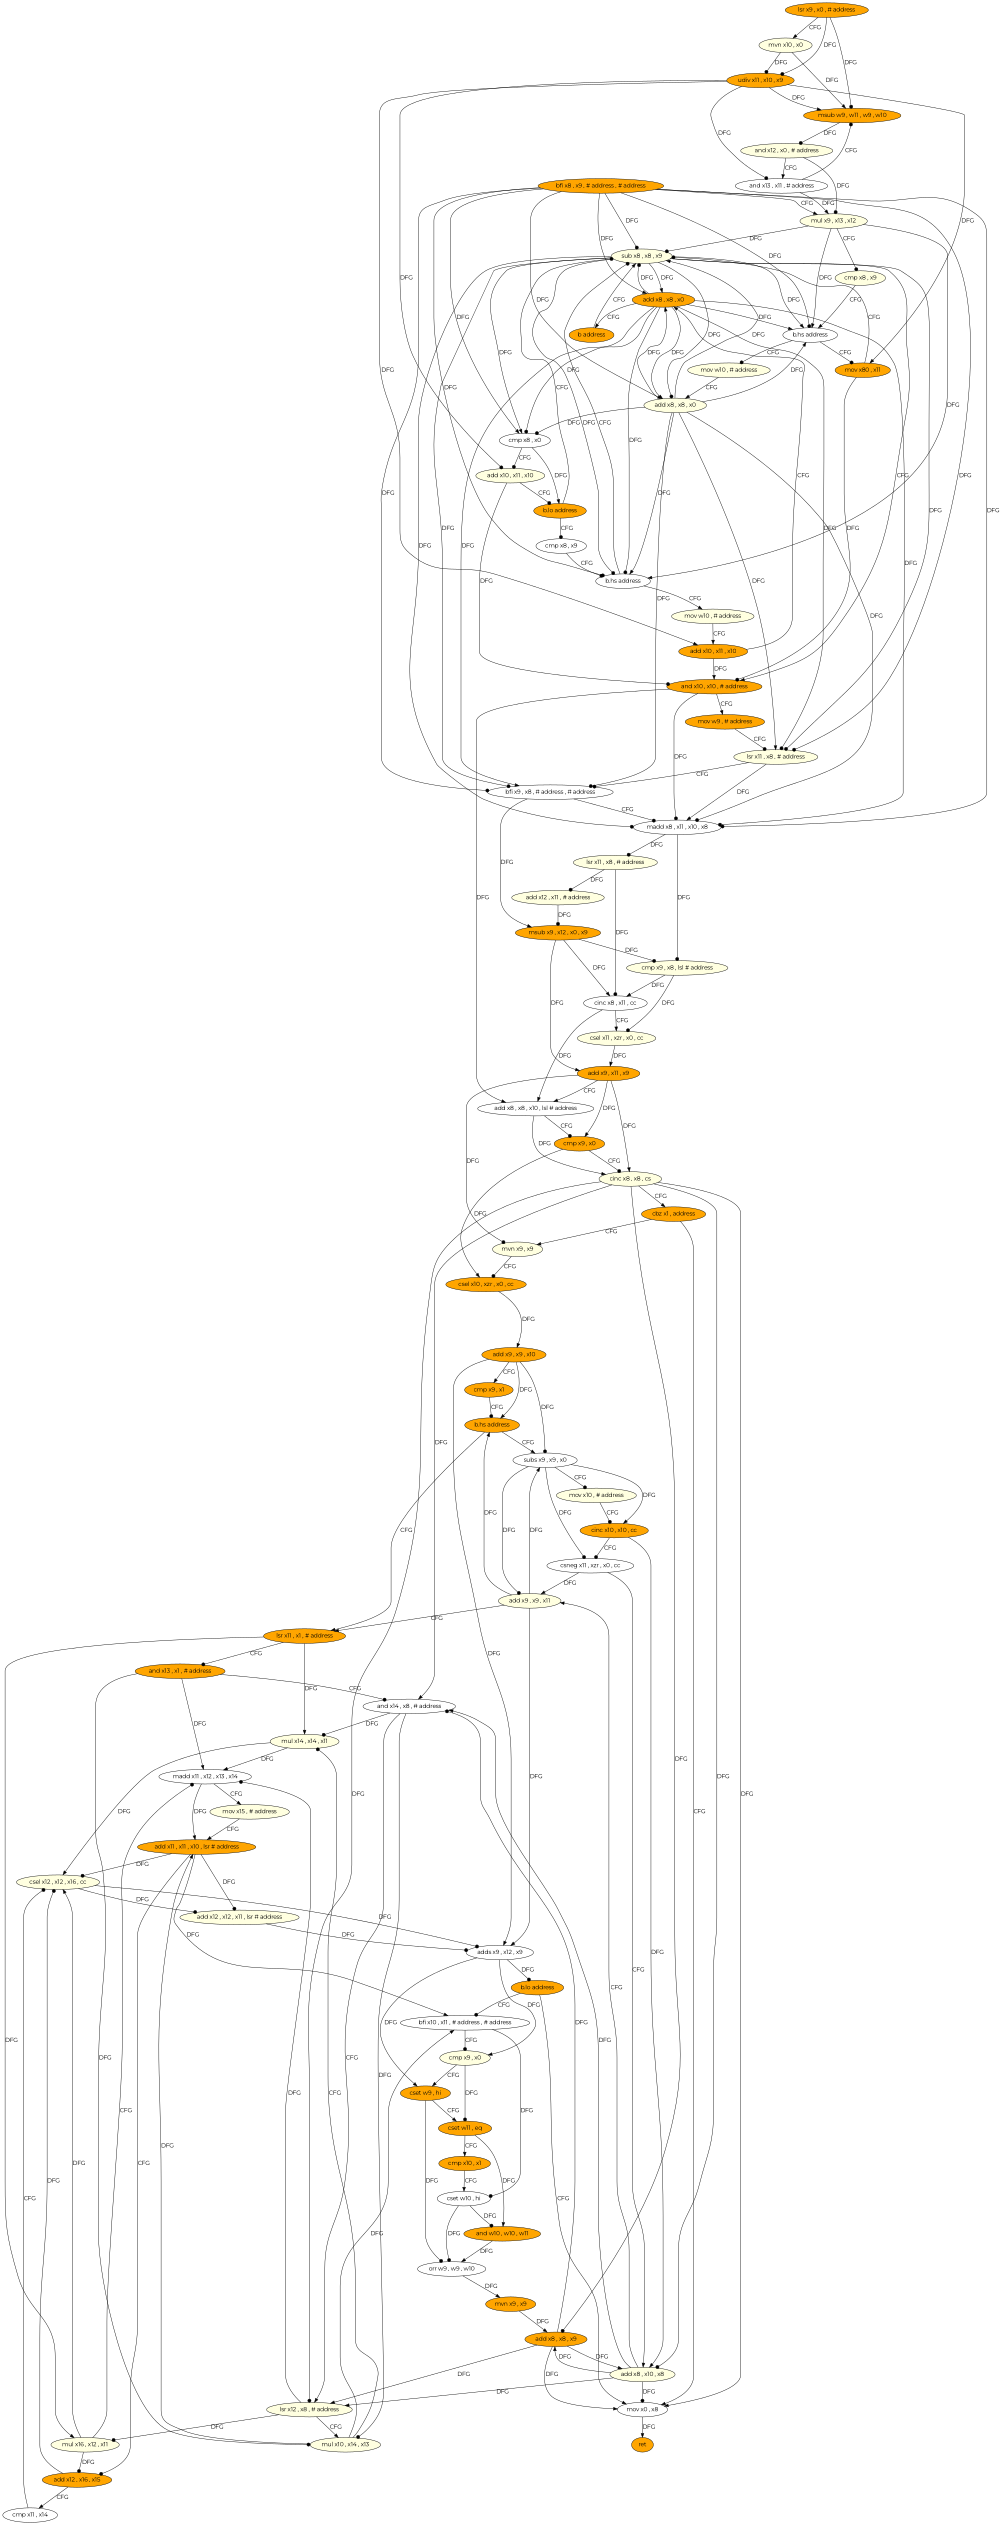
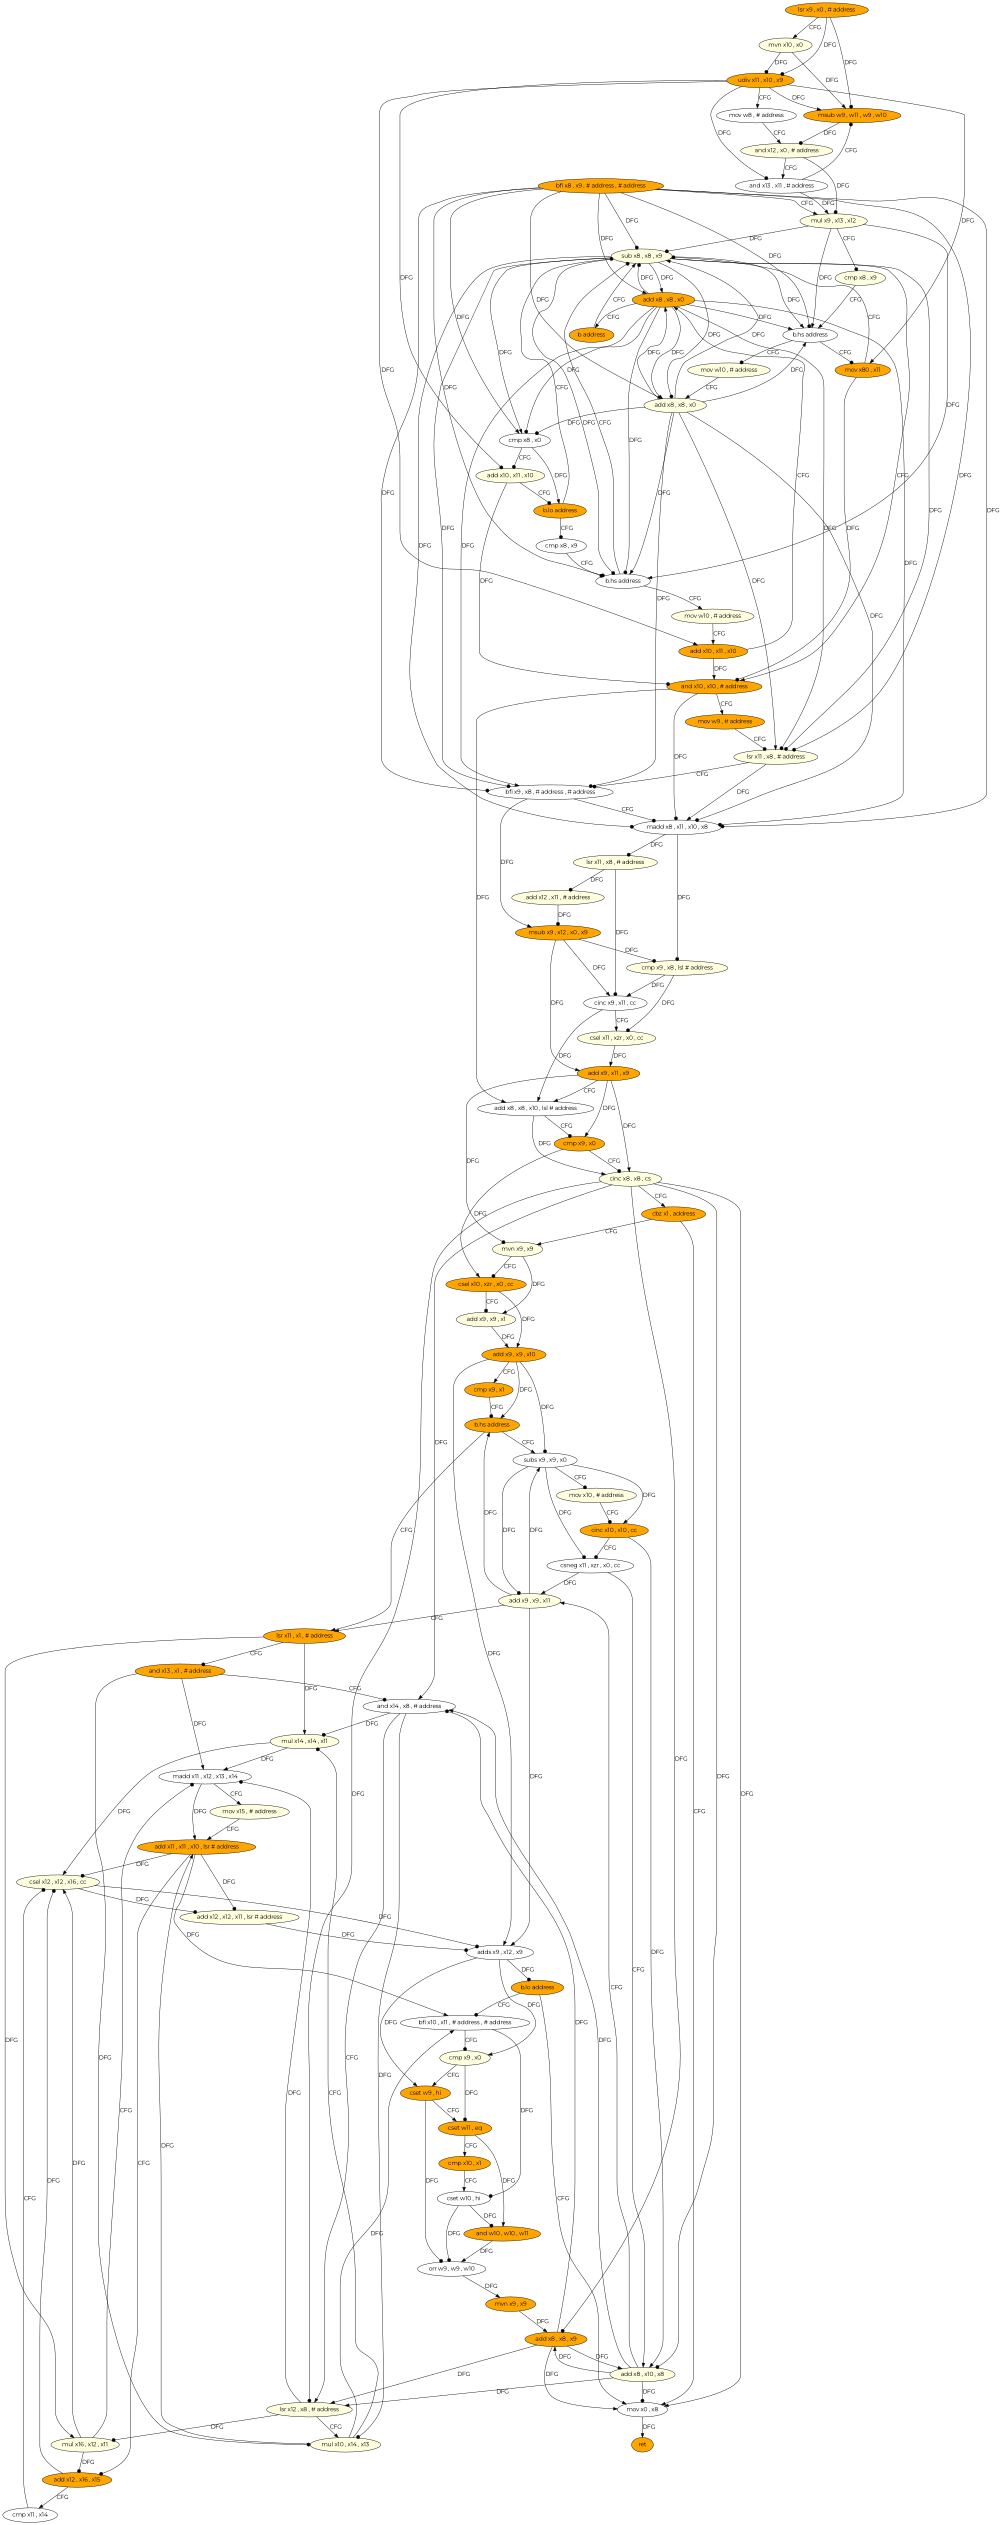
none -> (756, 116)
(615, 1003) -> (615, 1003)
none -> (486, 1320)
